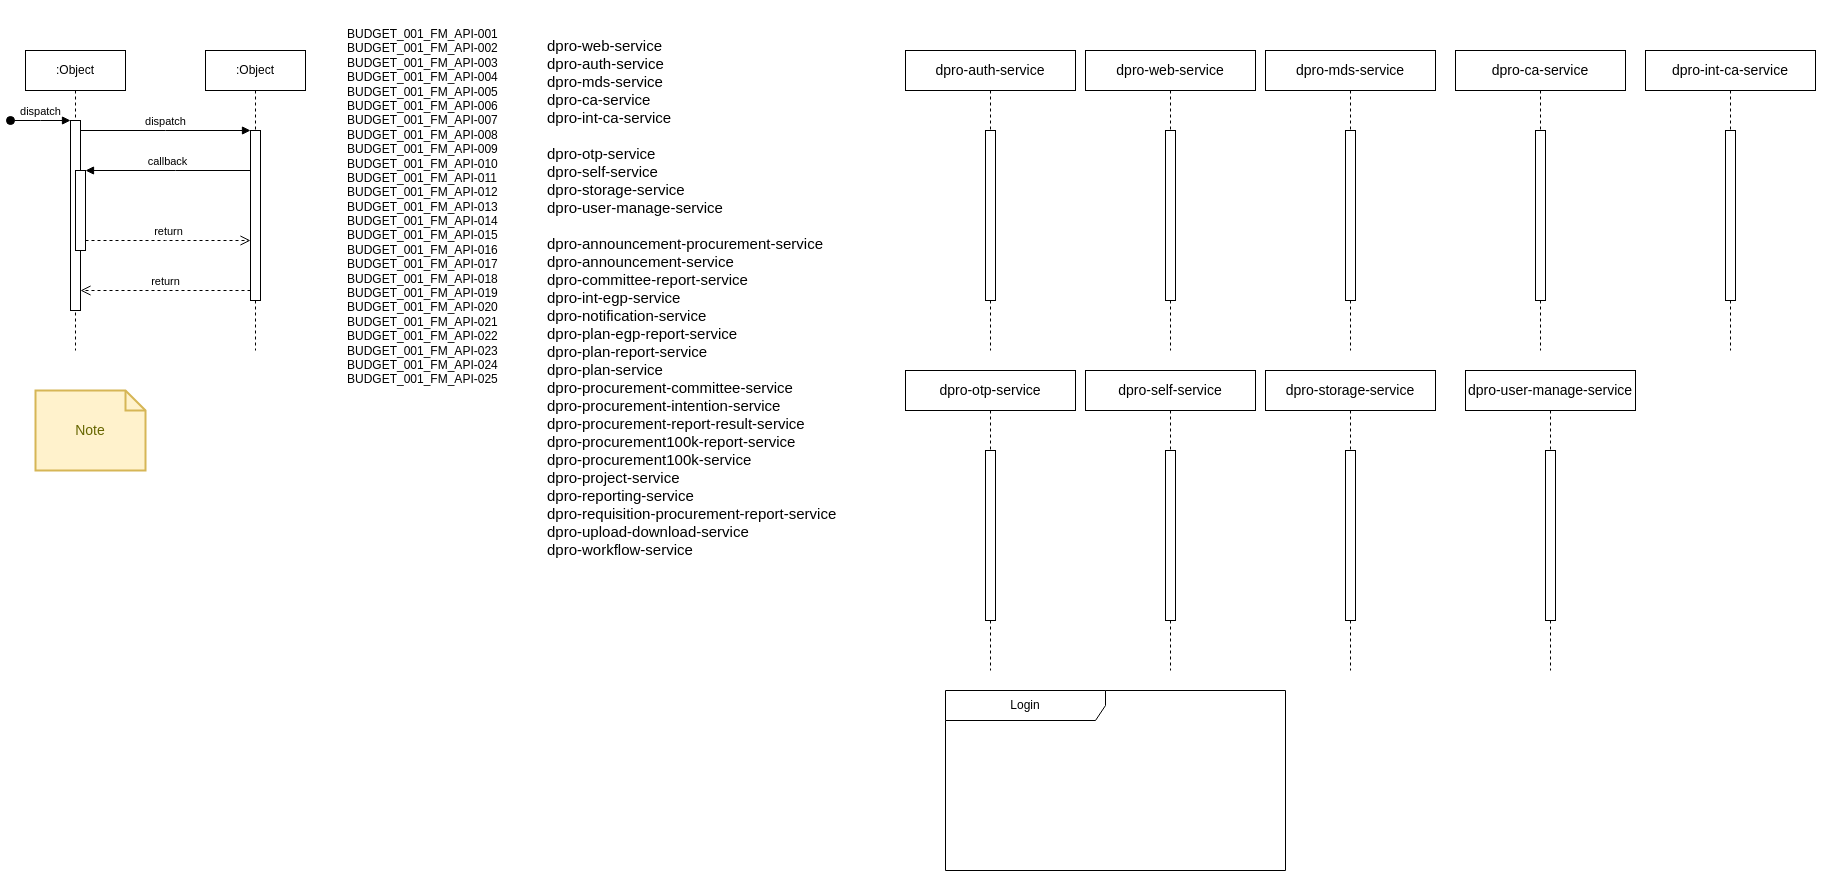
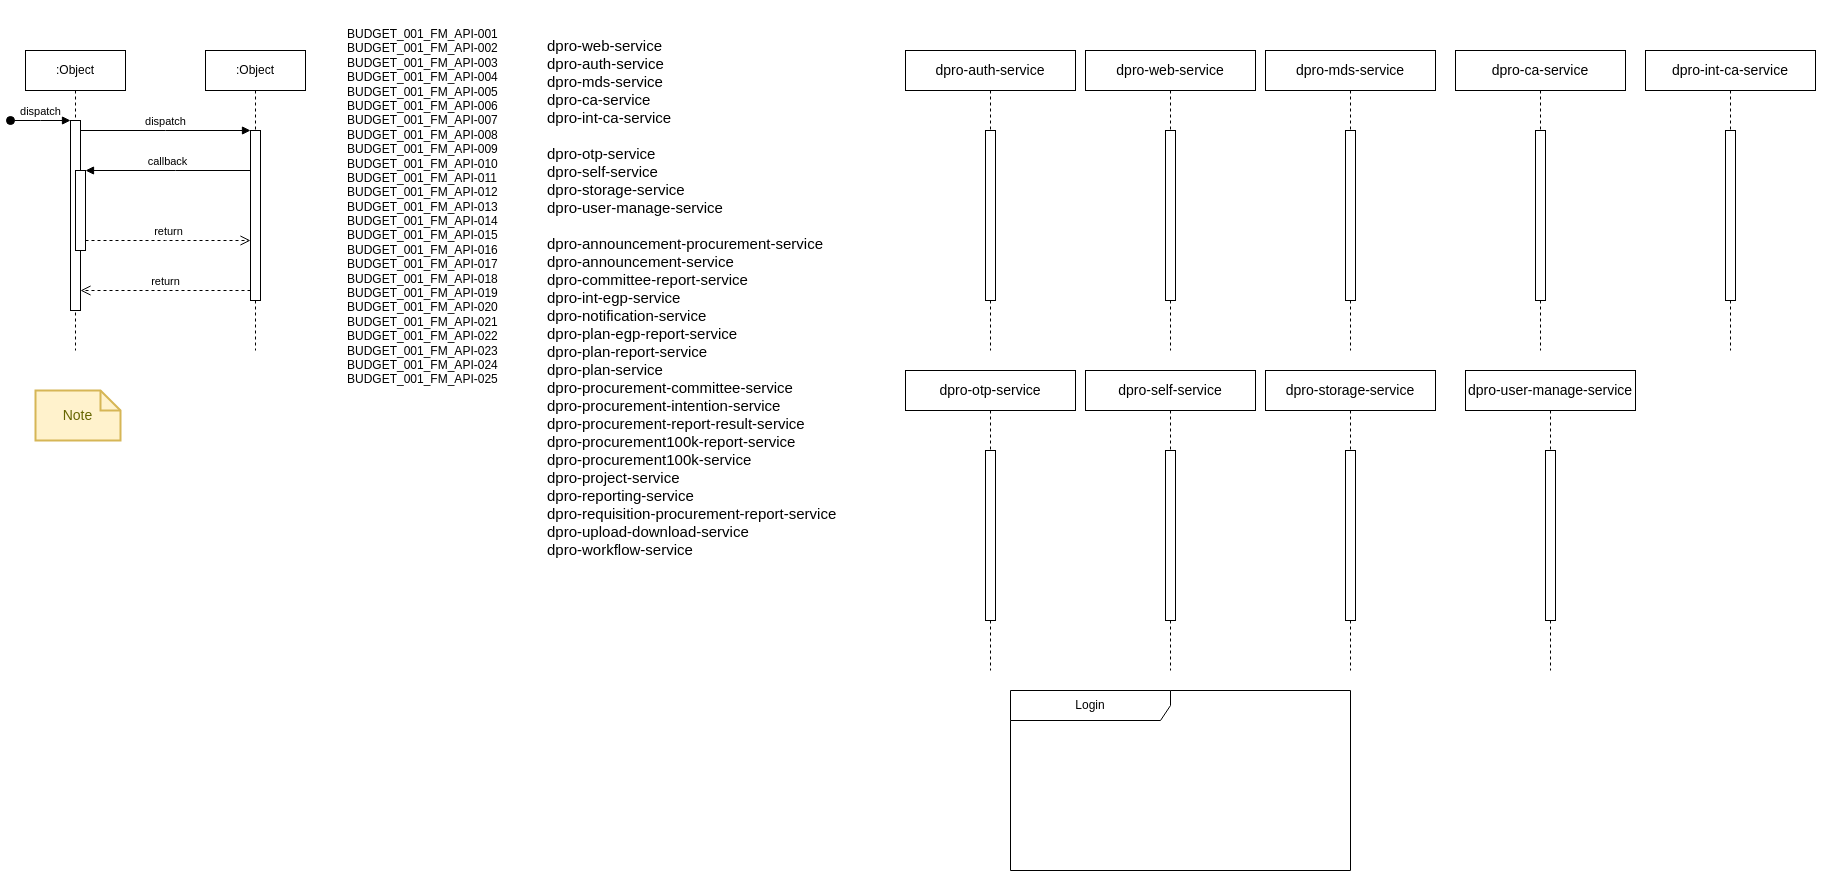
(91, 431) -> (78, 416)
(1116, 781) -> (1181, 781)
